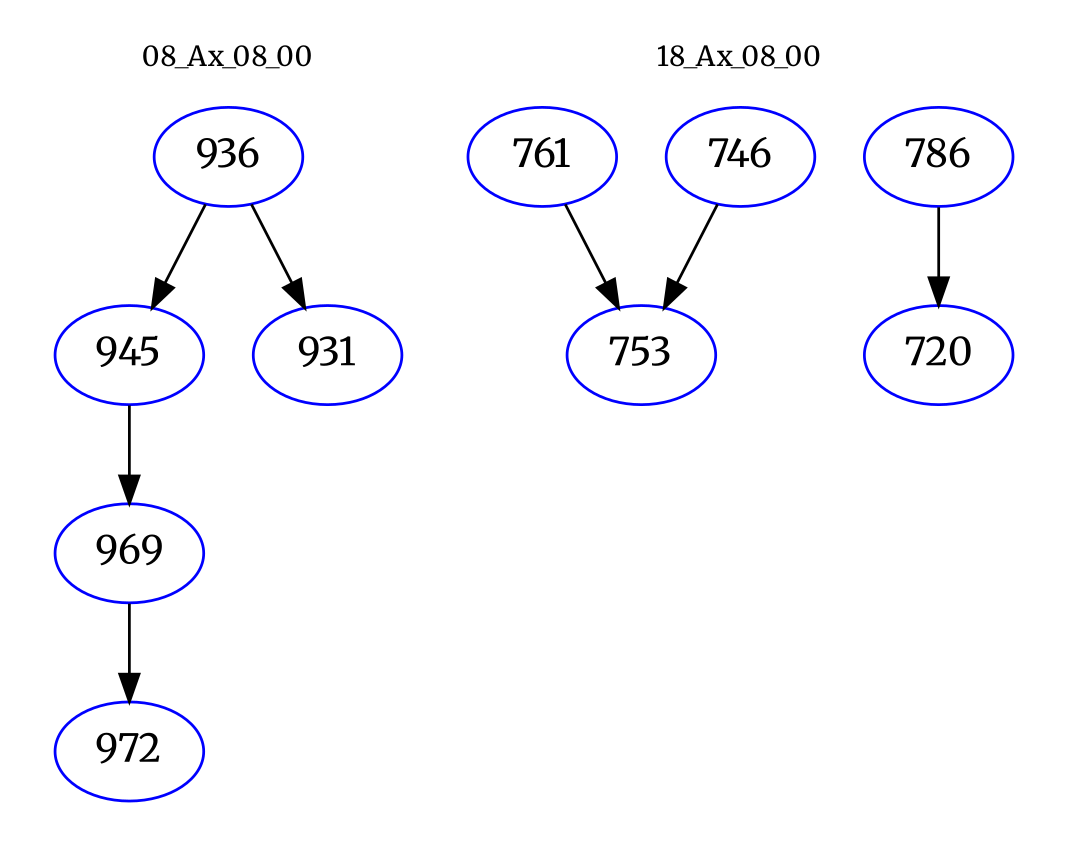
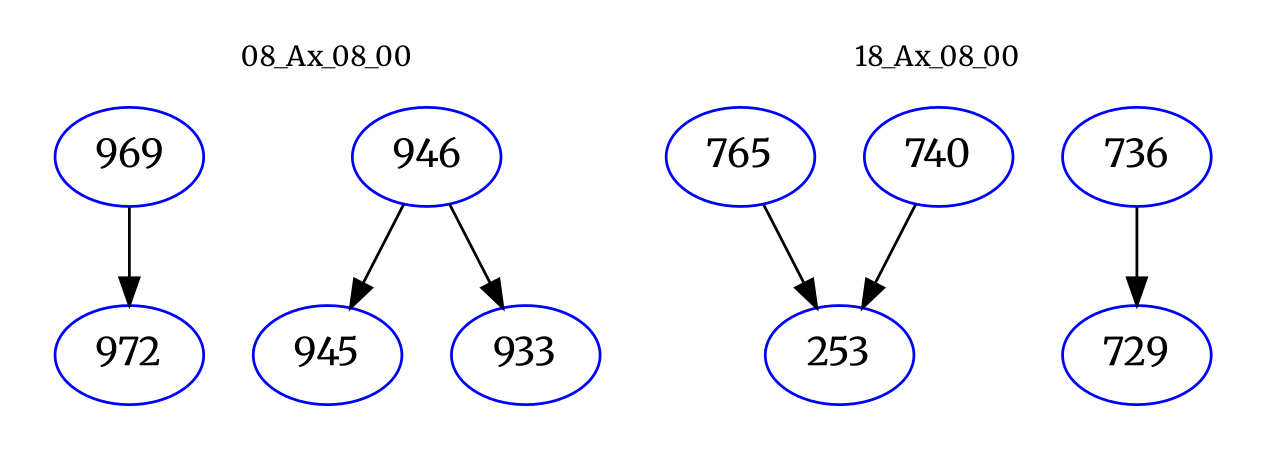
(228, 157) -> (427, 157)
(542, 157) -> (740, 157)
(740, 157) -> (939, 157)
(939, 157) -> (1137, 157)
(328, 355) -> (526, 355)
(641, 355) -> (840, 355)
(939, 355) -> (1137, 355)
(129, 441) -> none
